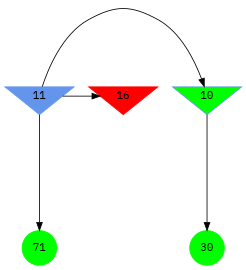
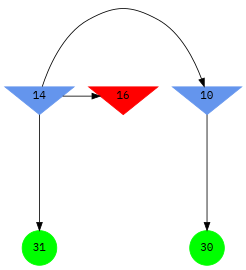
(39, 96) -> (39, 96)
(207, 96) -> (207, 96)
(39, 248) -> (39, 248)
